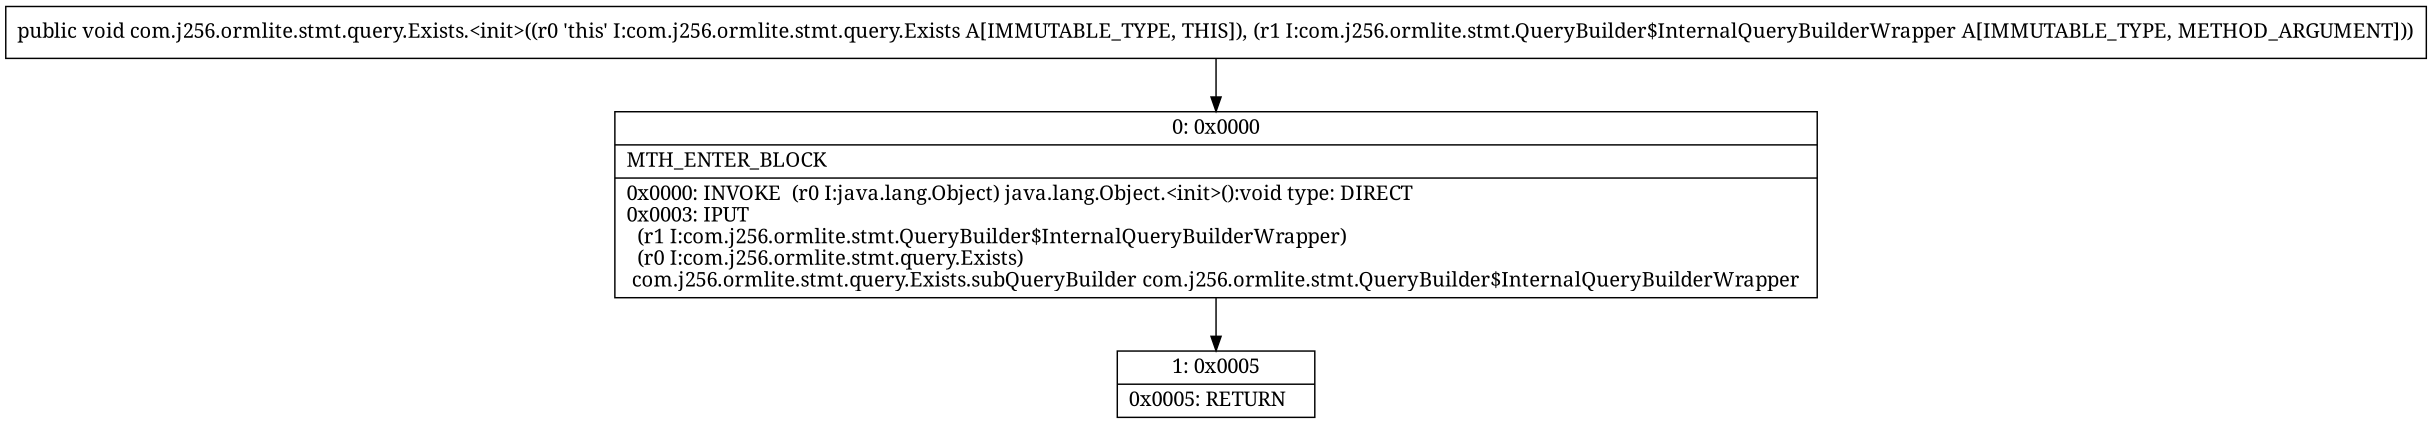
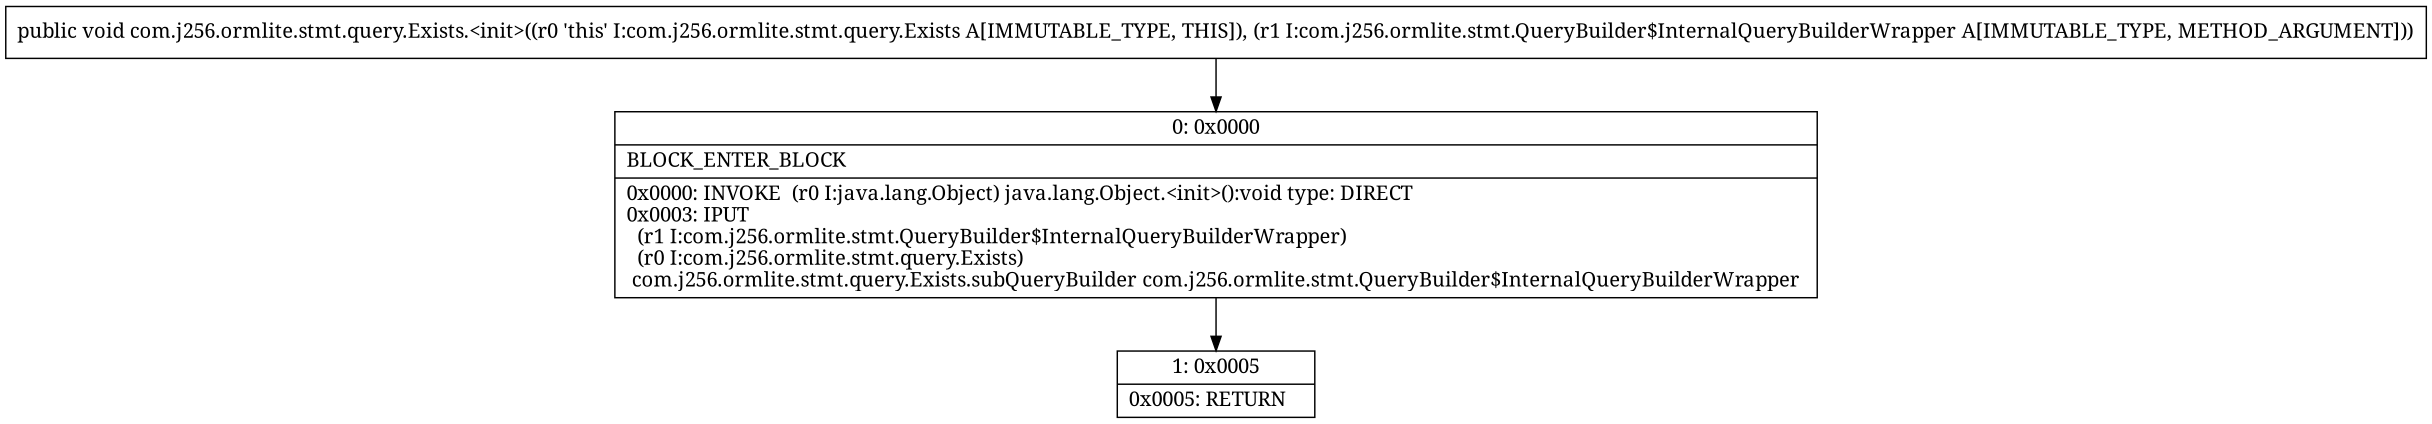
(727, 161) -> (737, 161)
